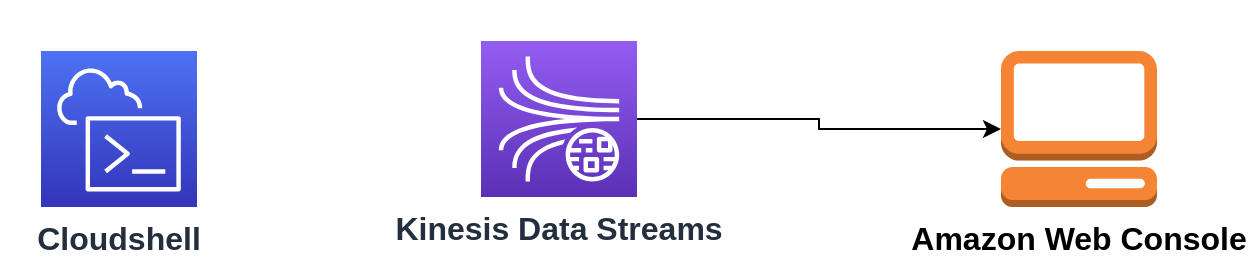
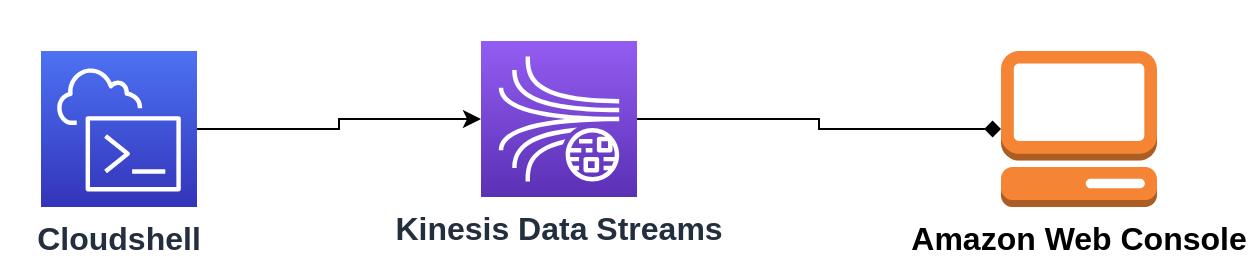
none -> (337, 129)
(985, 129) -> (984, 129)
